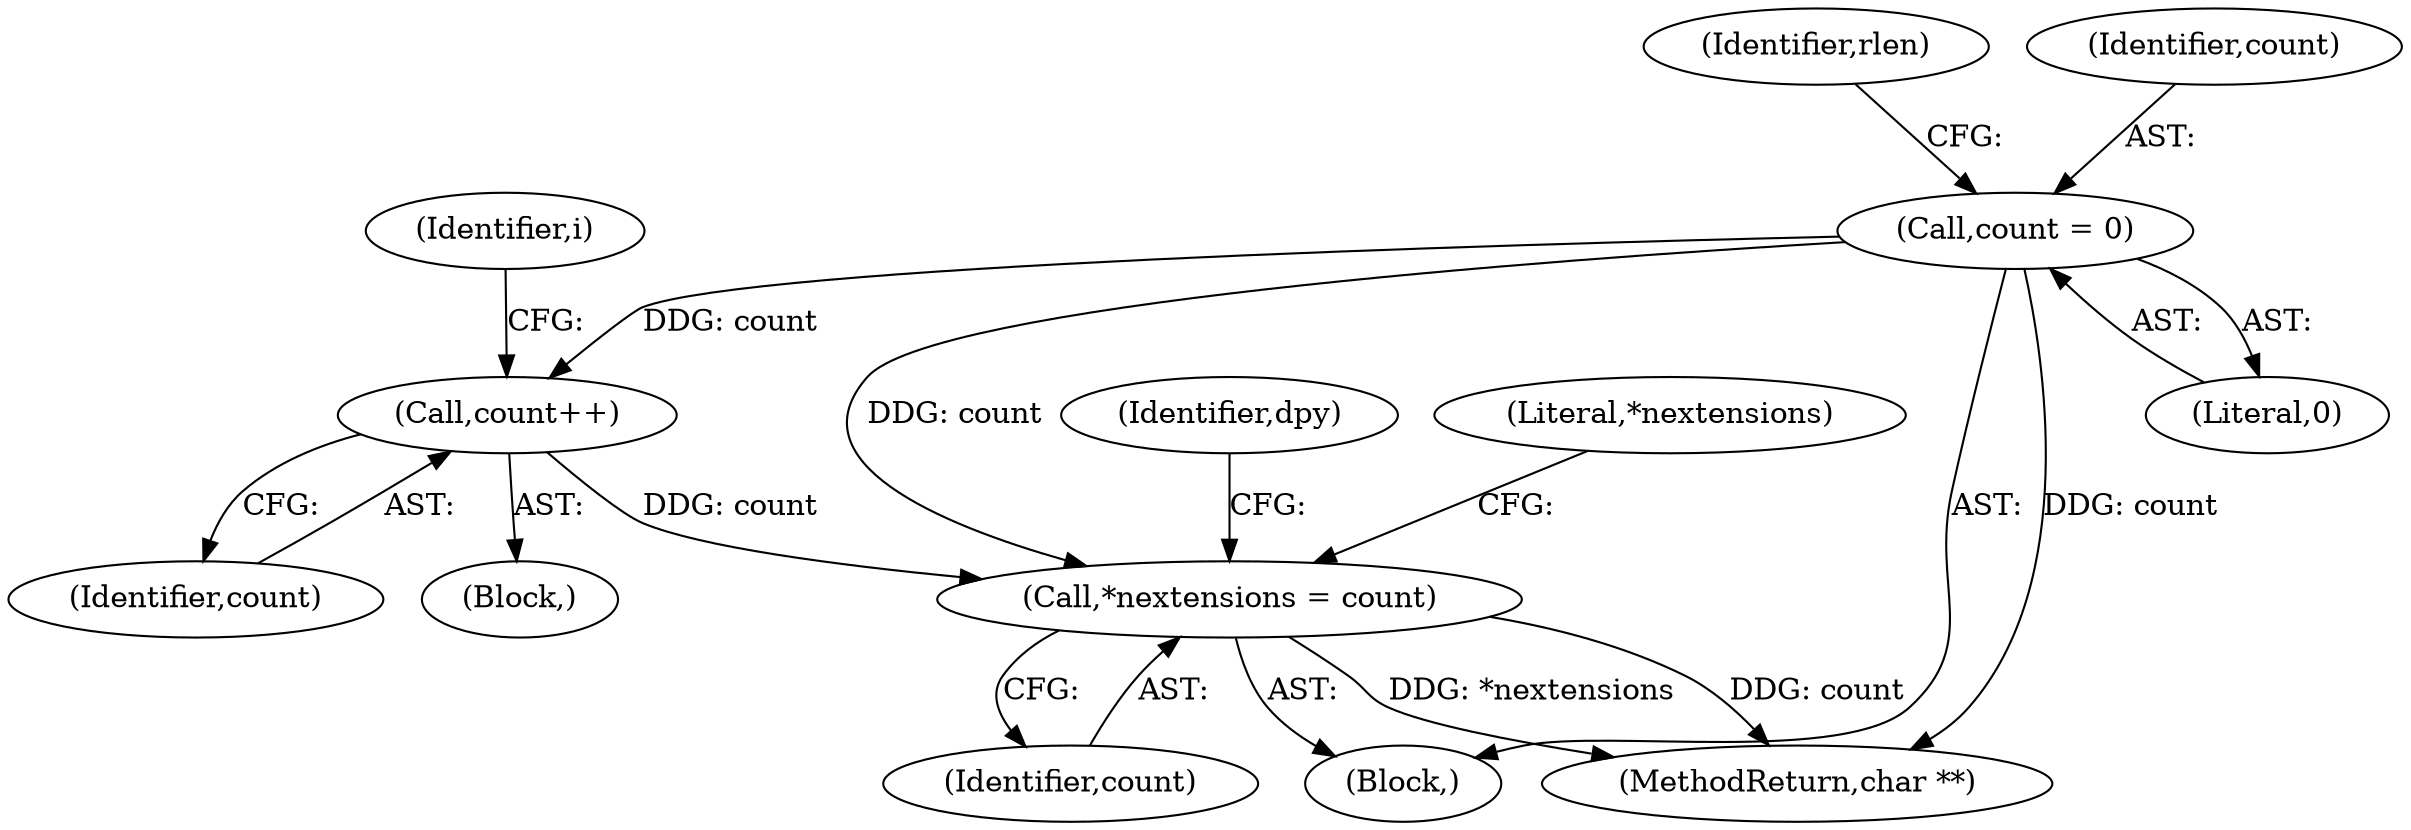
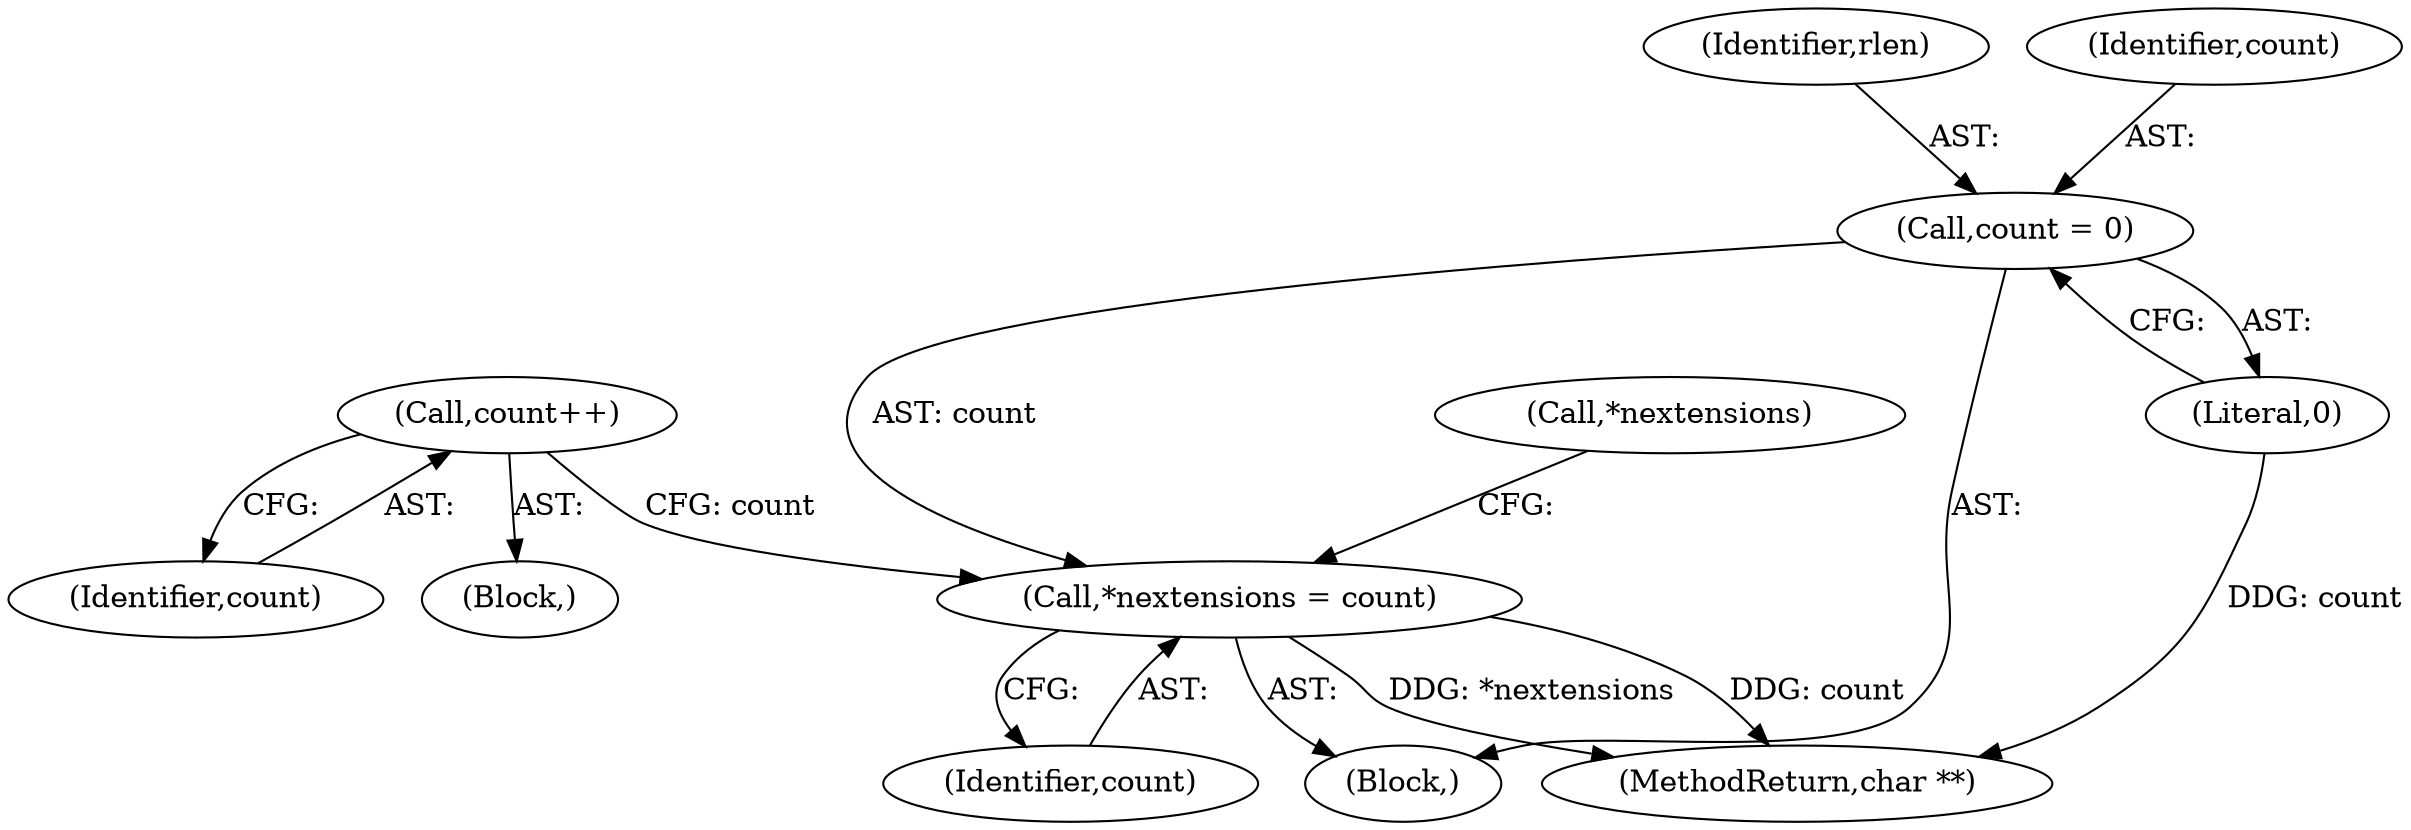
(1970, 139) -> (1970, 139)
(505, 231) -> none
(1192, 258) -> none
(2172, 323) -> (2172, 323)
(955, 415) -> (955, 415)
(1230, 415) -> none
(1670, 415) -> (1670, 415)
(731, 507) -> (731, 507)
(2042, 521) -> (2178, 643)
